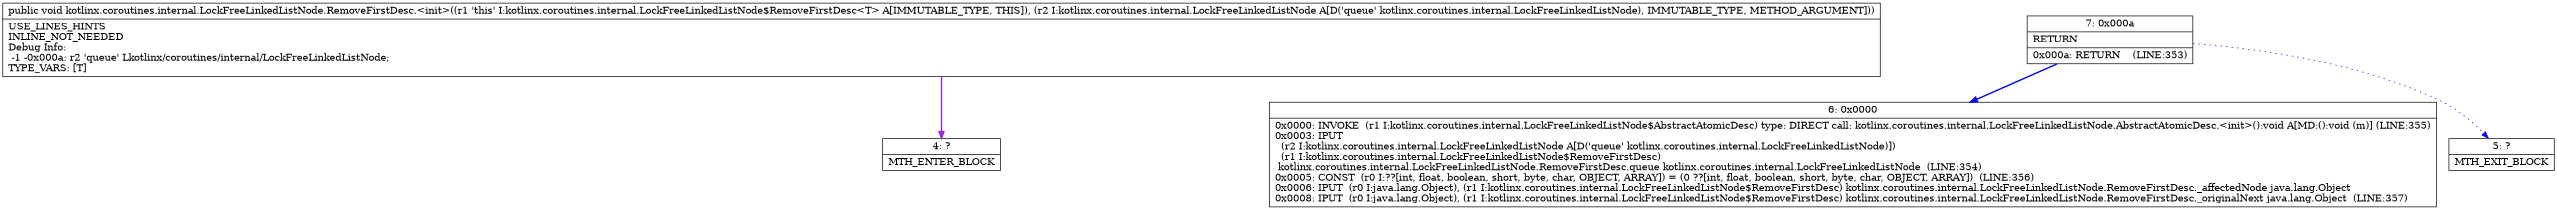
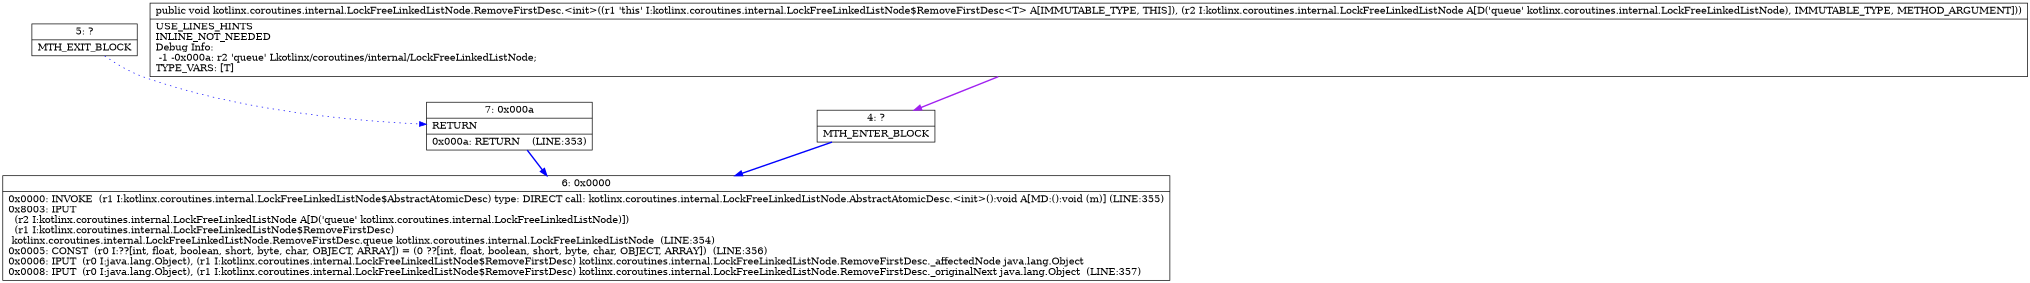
(2346, 68) -> (258, 106)
(1312, 136) -> (45, 210)
none -> (787, 158)
